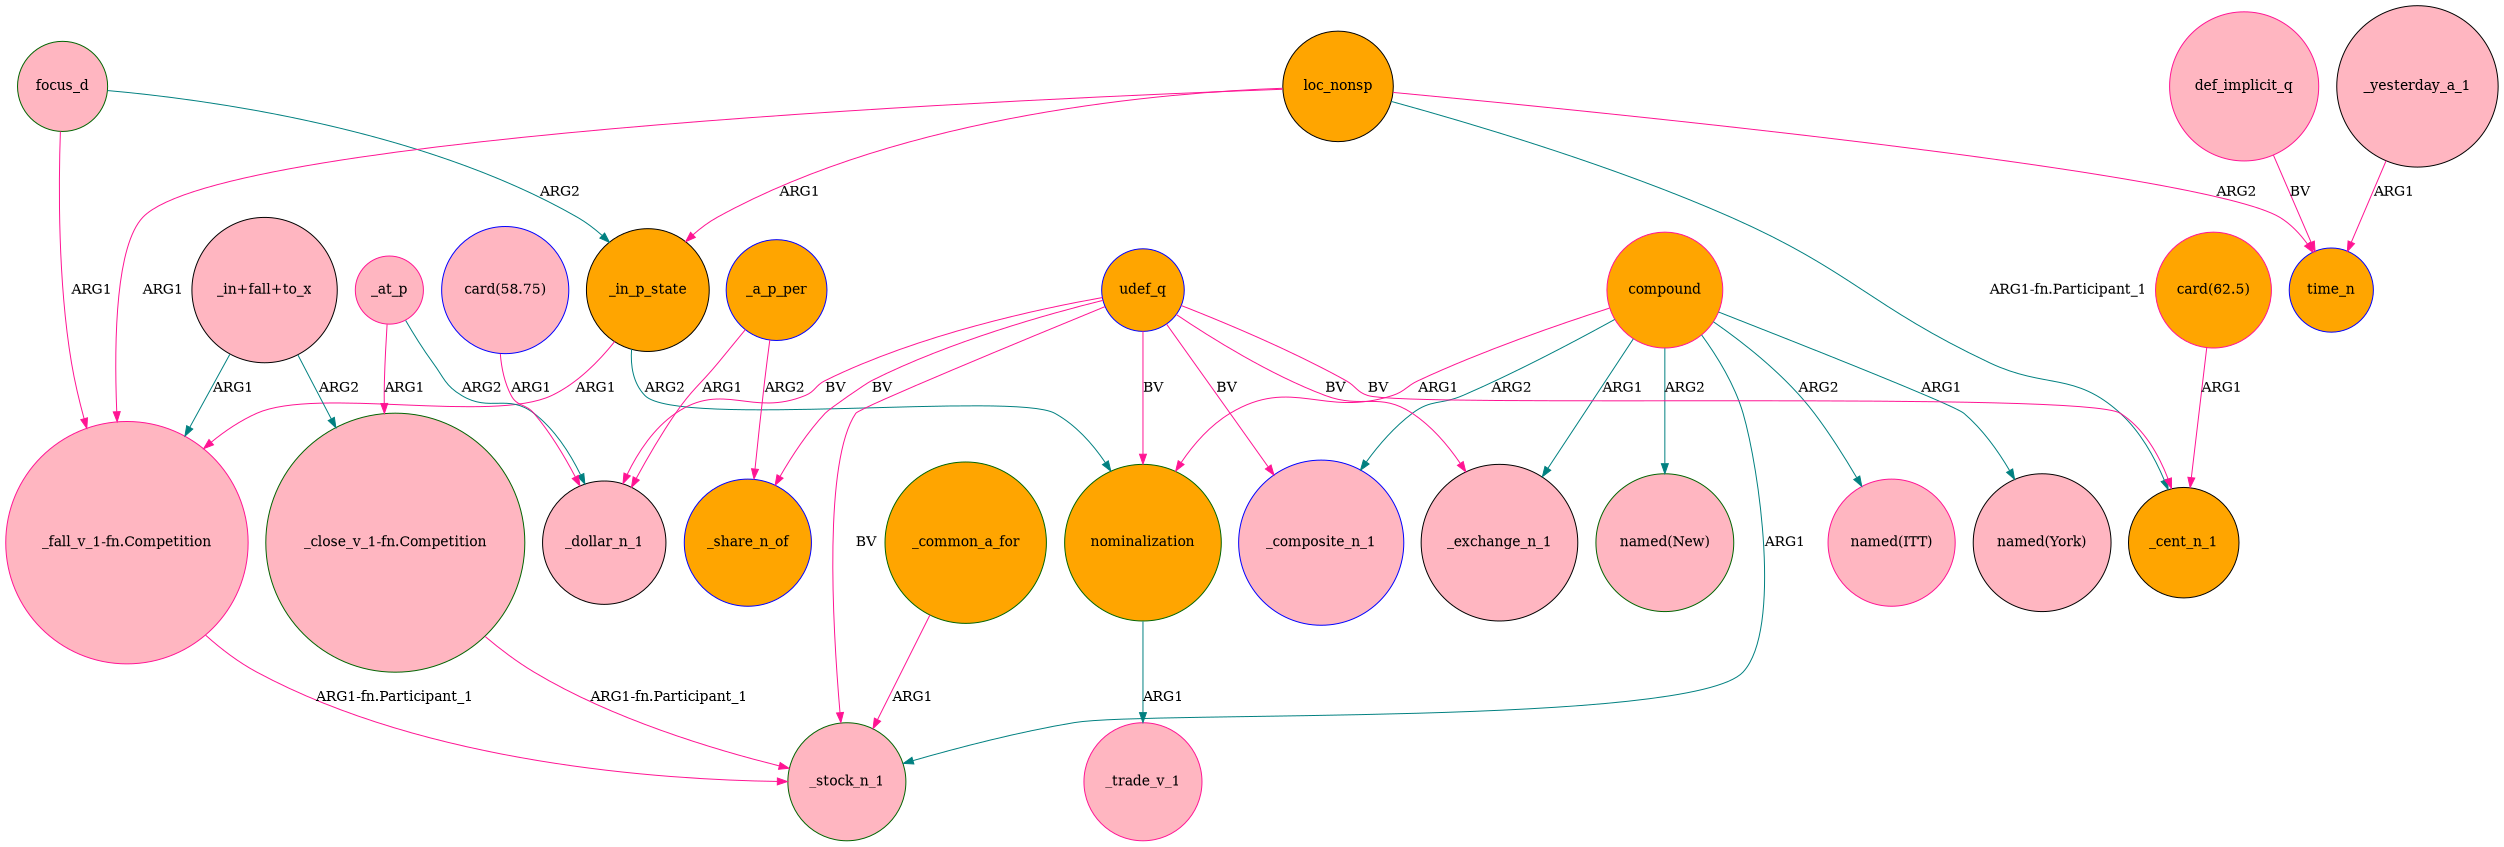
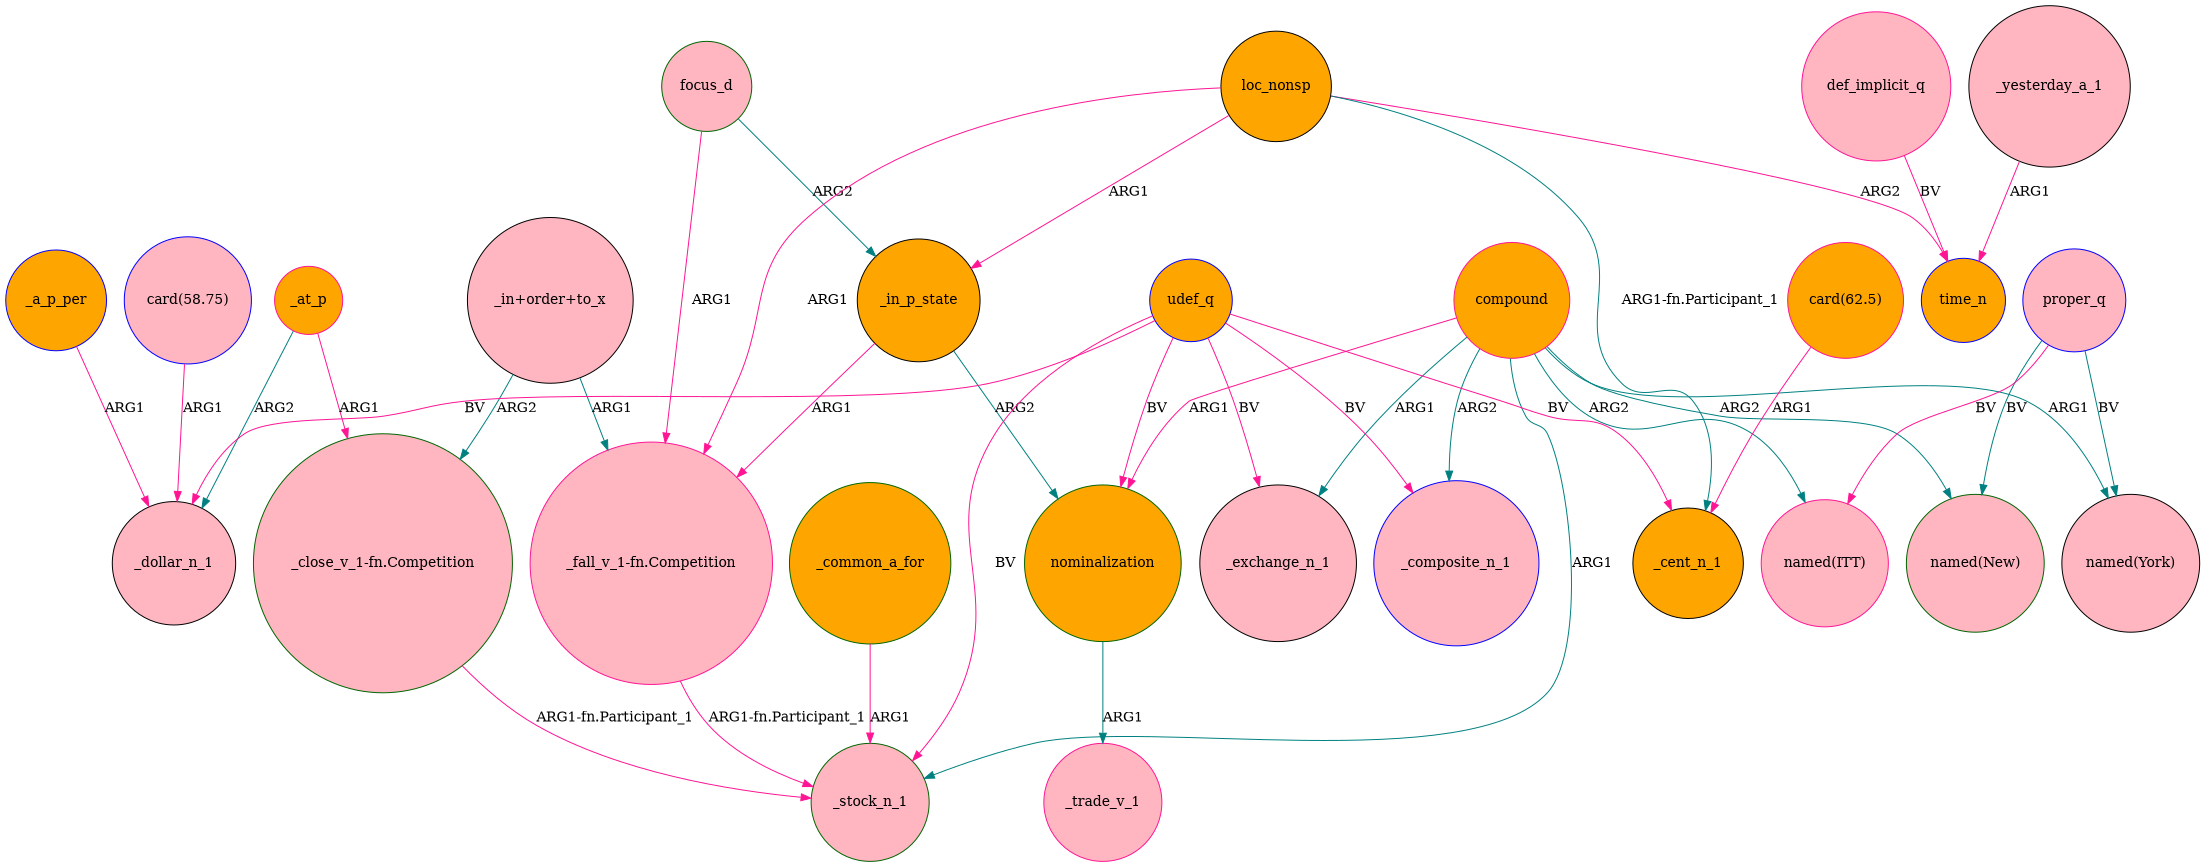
(265, 290) -> (550, 300)
(389, 290) -> (309, 300)
none -> (2074, 300)
(748, 543) -> none
